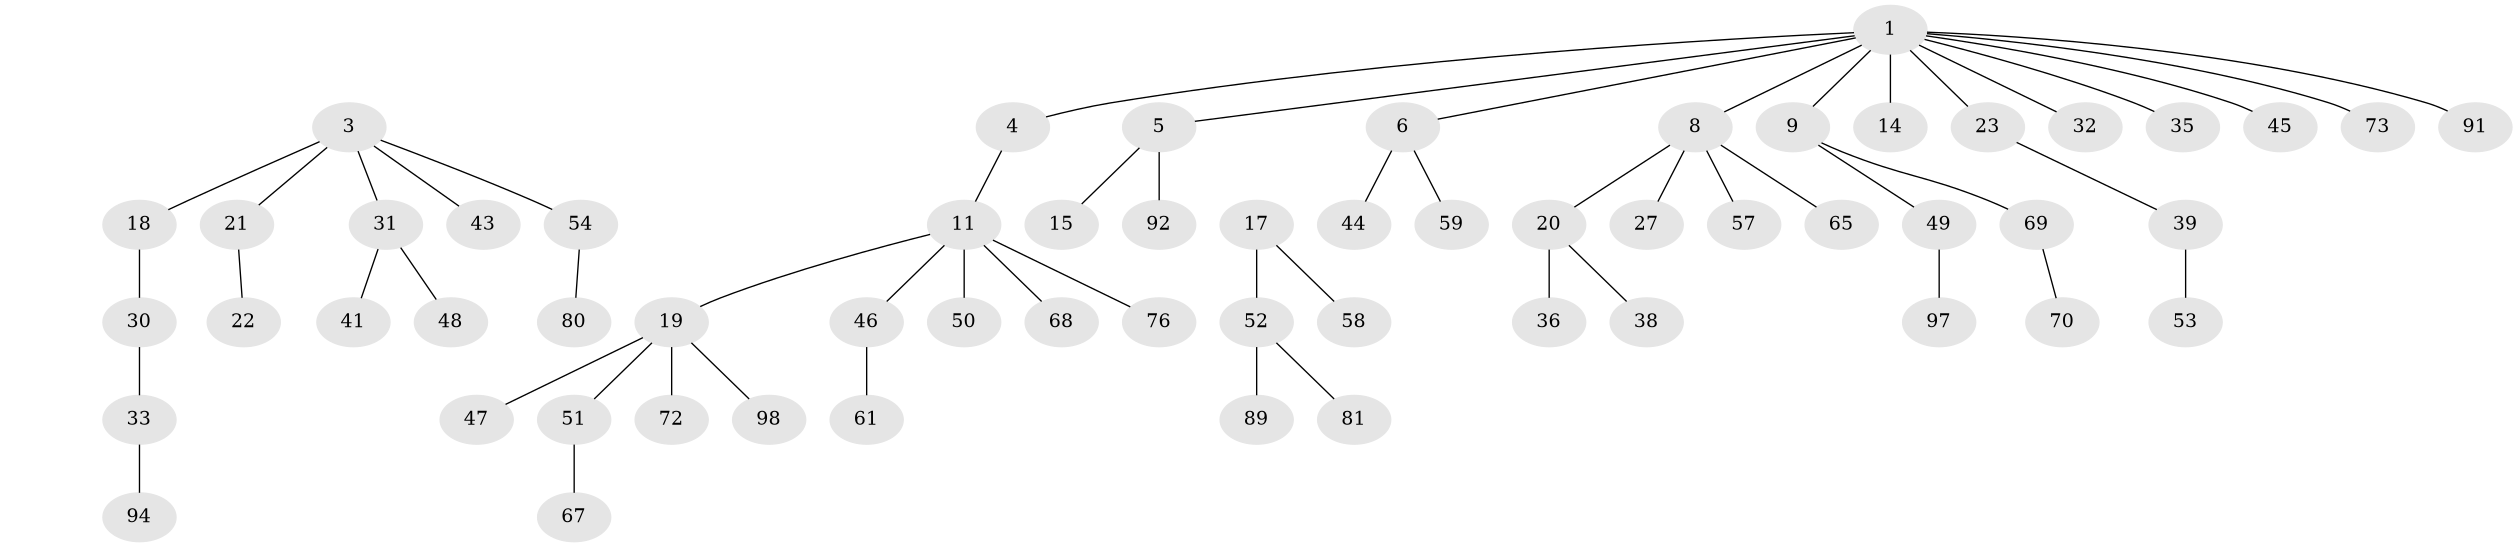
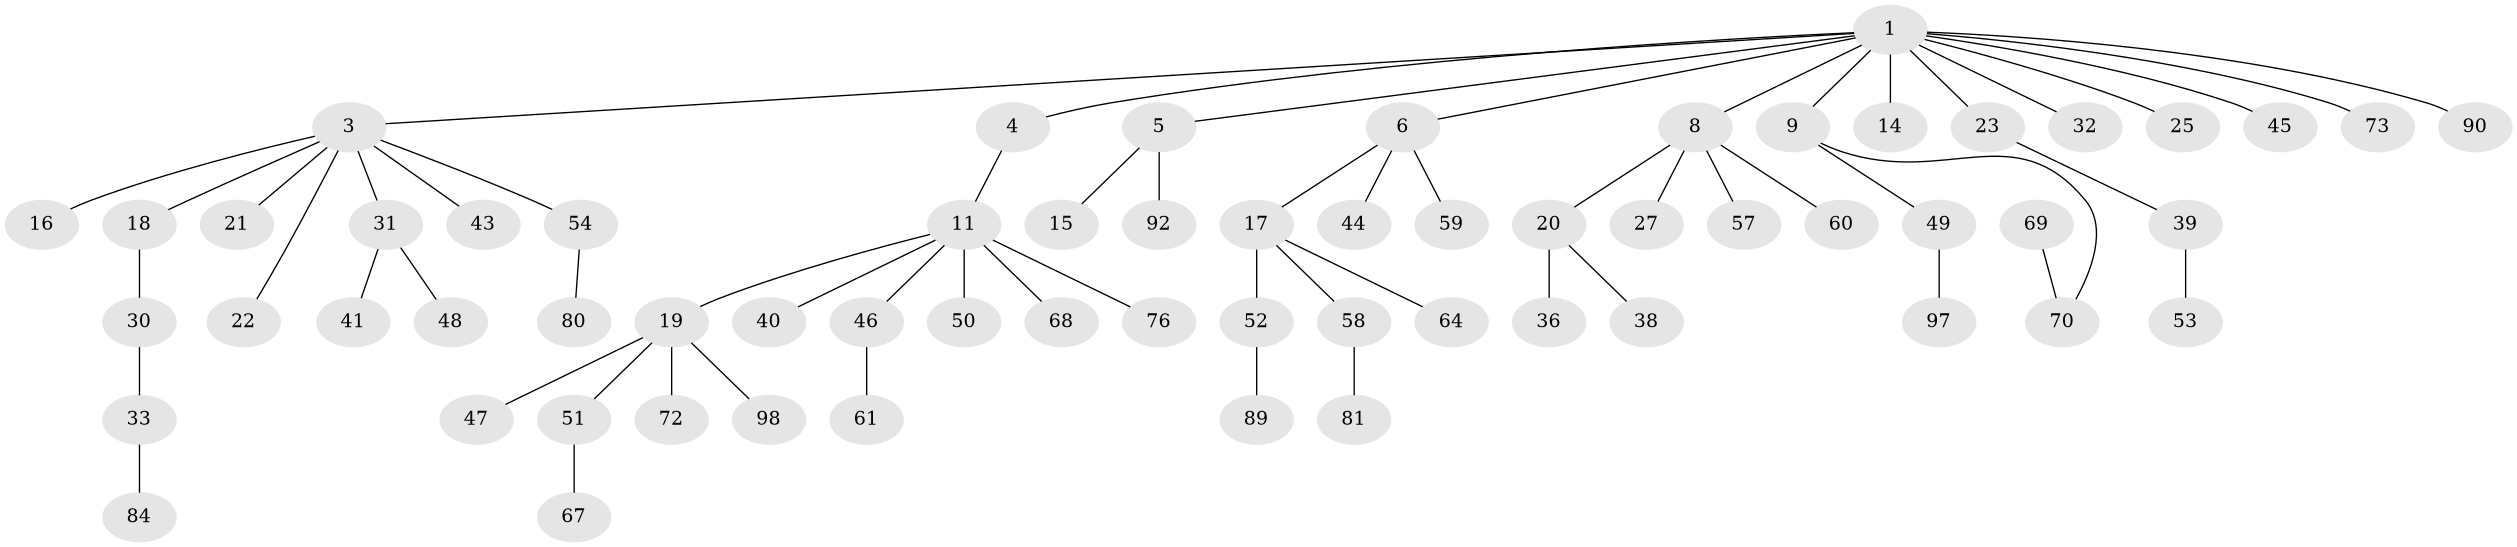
none -> (1120, 79)
(2183, 127) -> (2183, 127)
(2475, 127) -> (2475, 127)
none -> (1330, 176)
(1915, 176) -> (2011, 158)
none -> (42, 225)
(1842, 225) -> (1842, 225)
(240, 274) -> (299, 225)
none -> (769, 322)
none -> (1452, 322)
(1305, 371) -> (1354, 371)
(139, 517) -> (139, 517)
